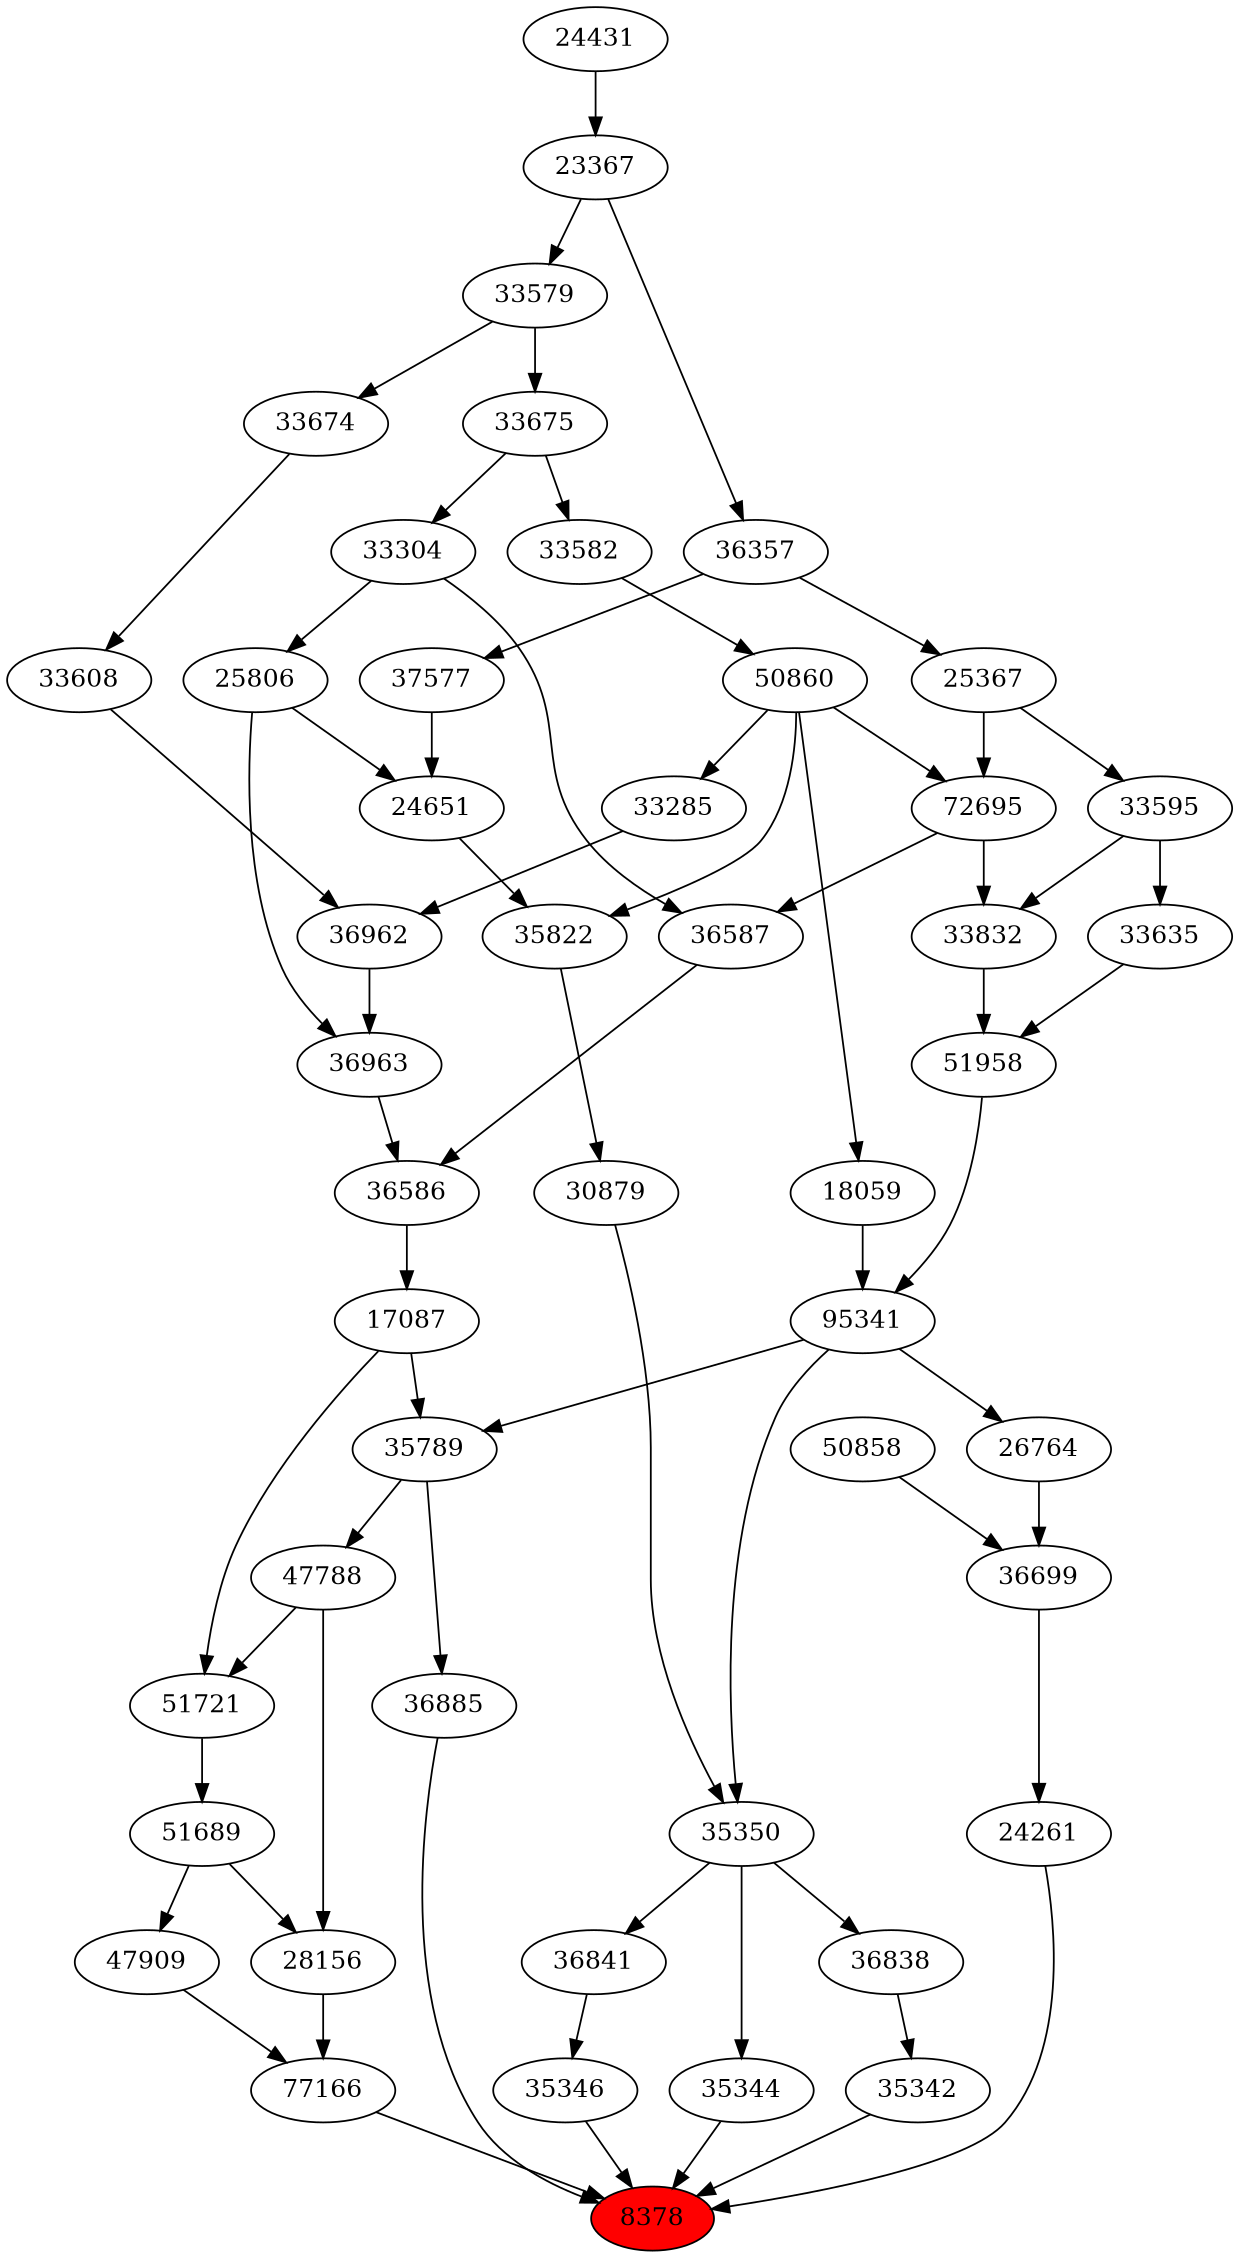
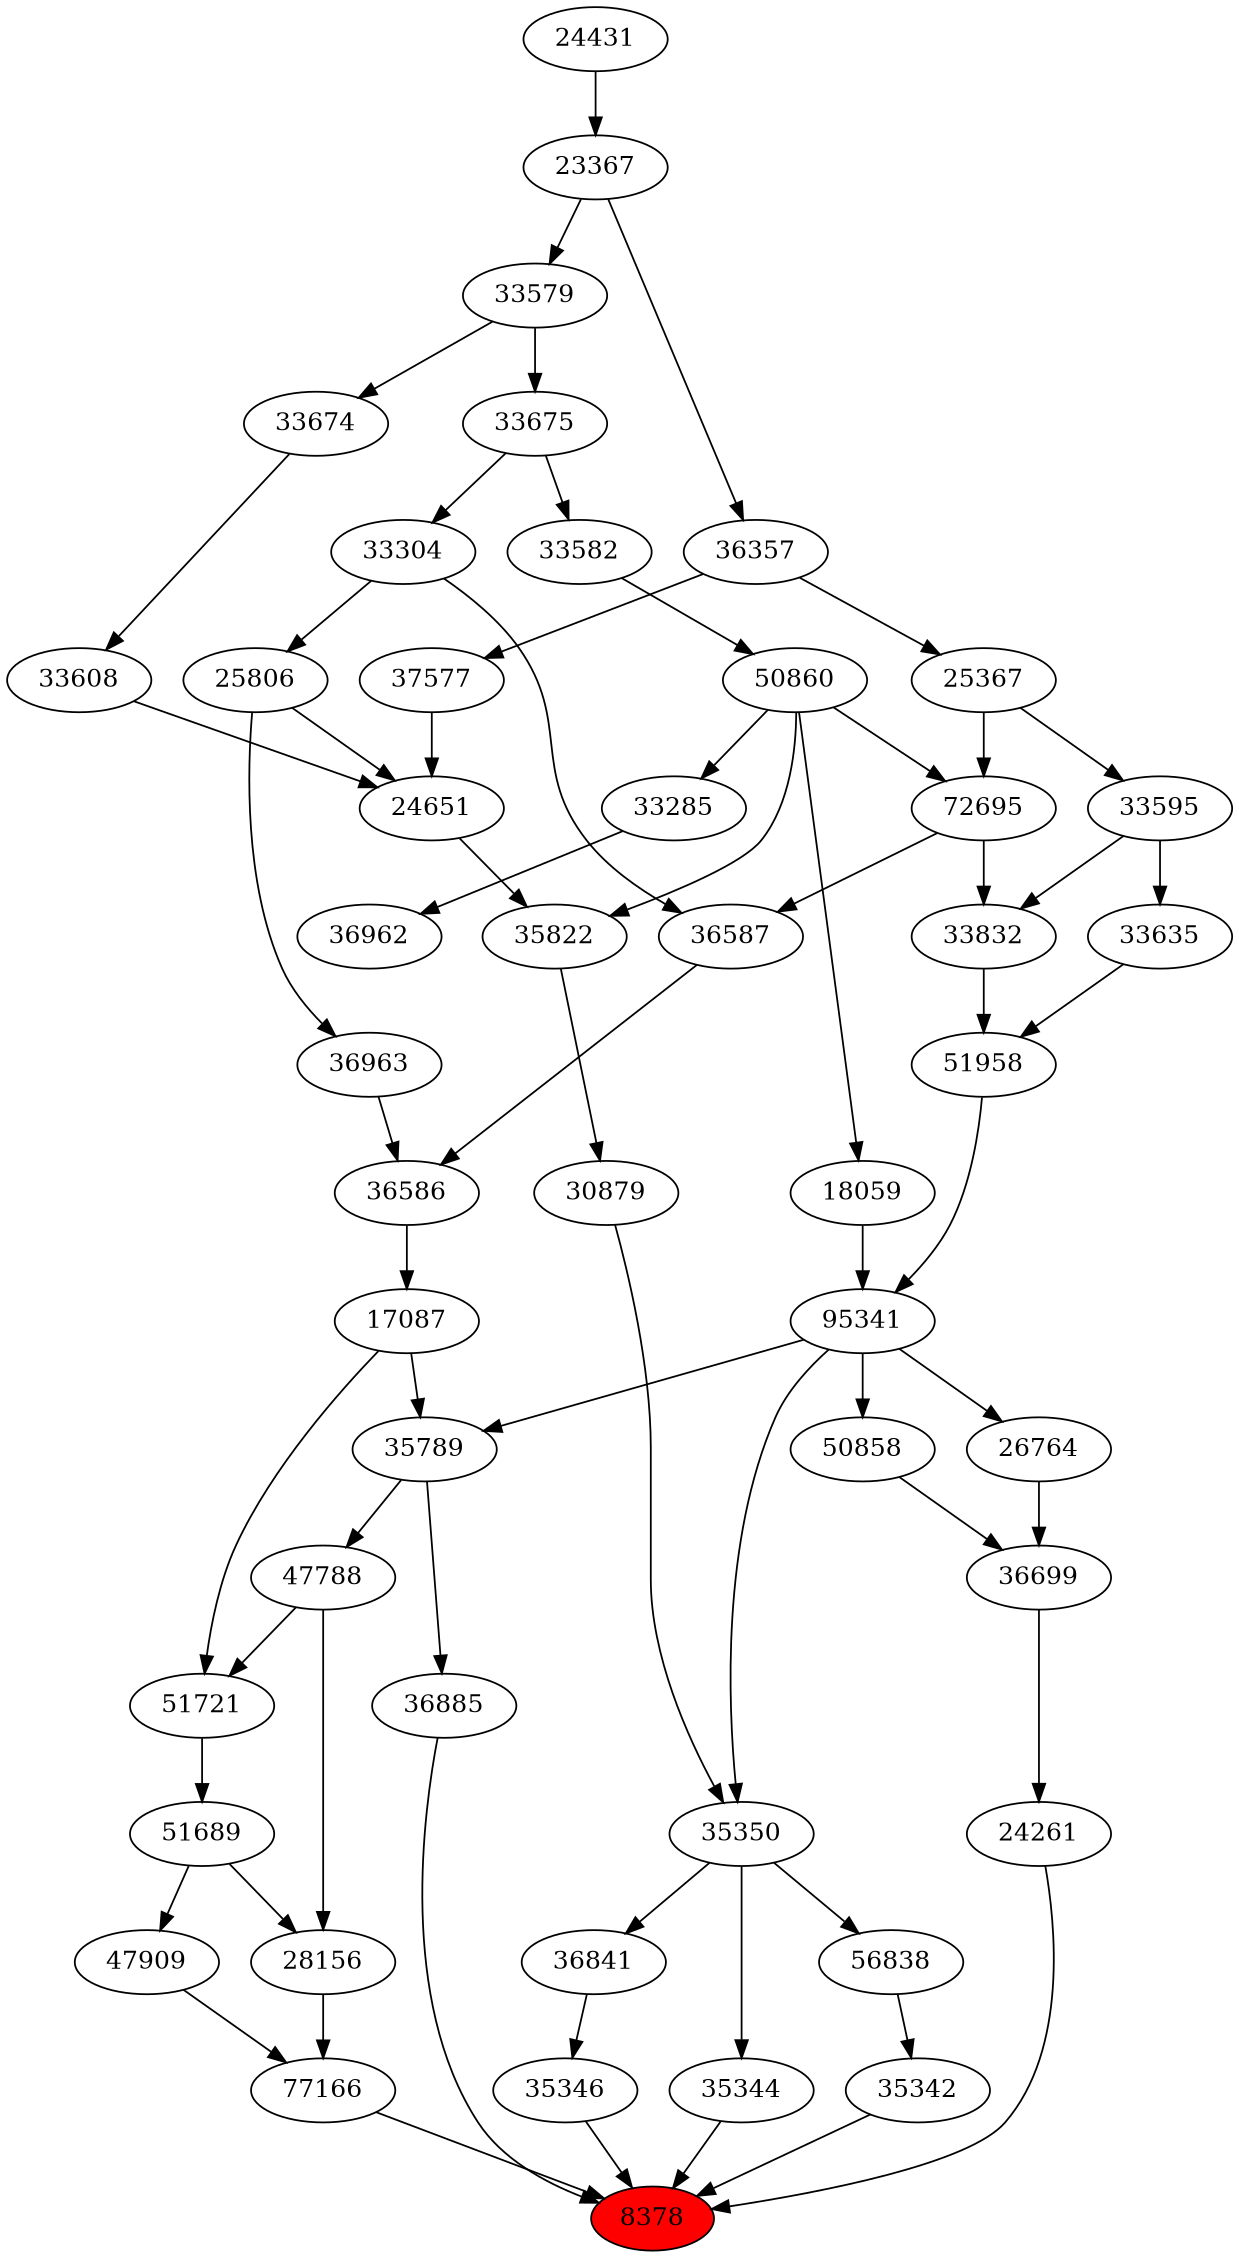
(217, 802) -> (236, 737)
(369, 992) -> none
none -> (863, 1377)
(891, 1962) -> (891, 1962)
